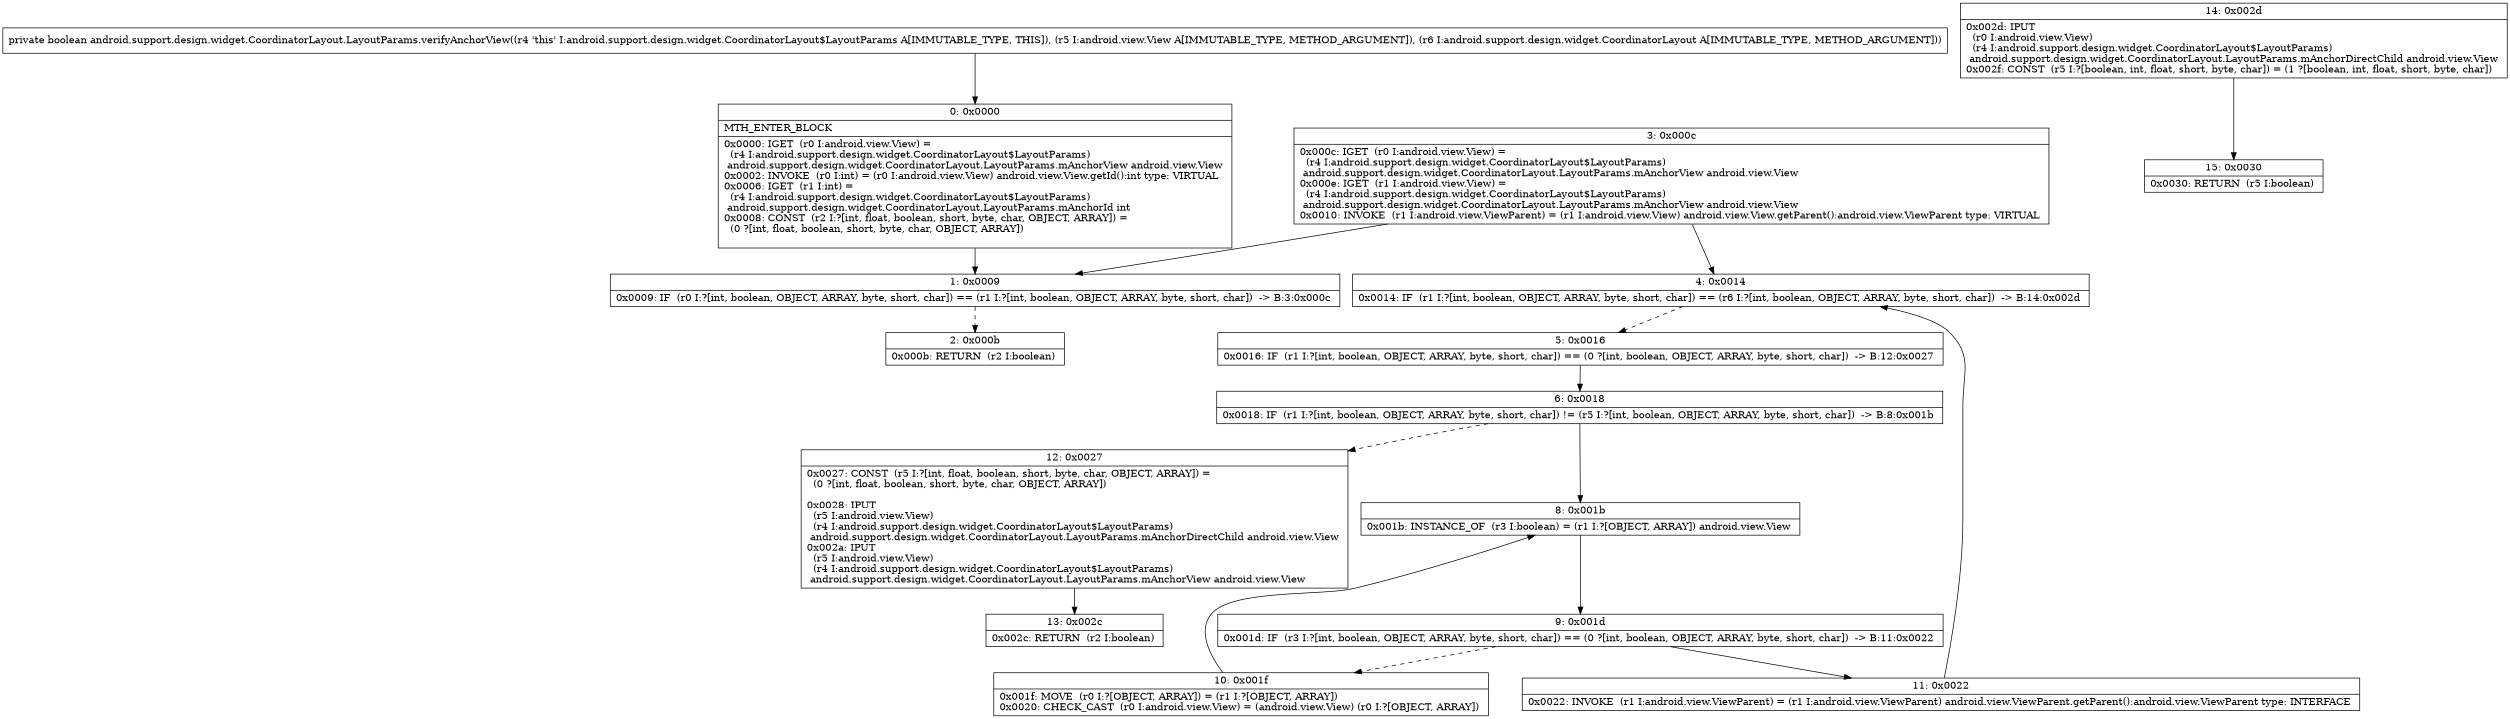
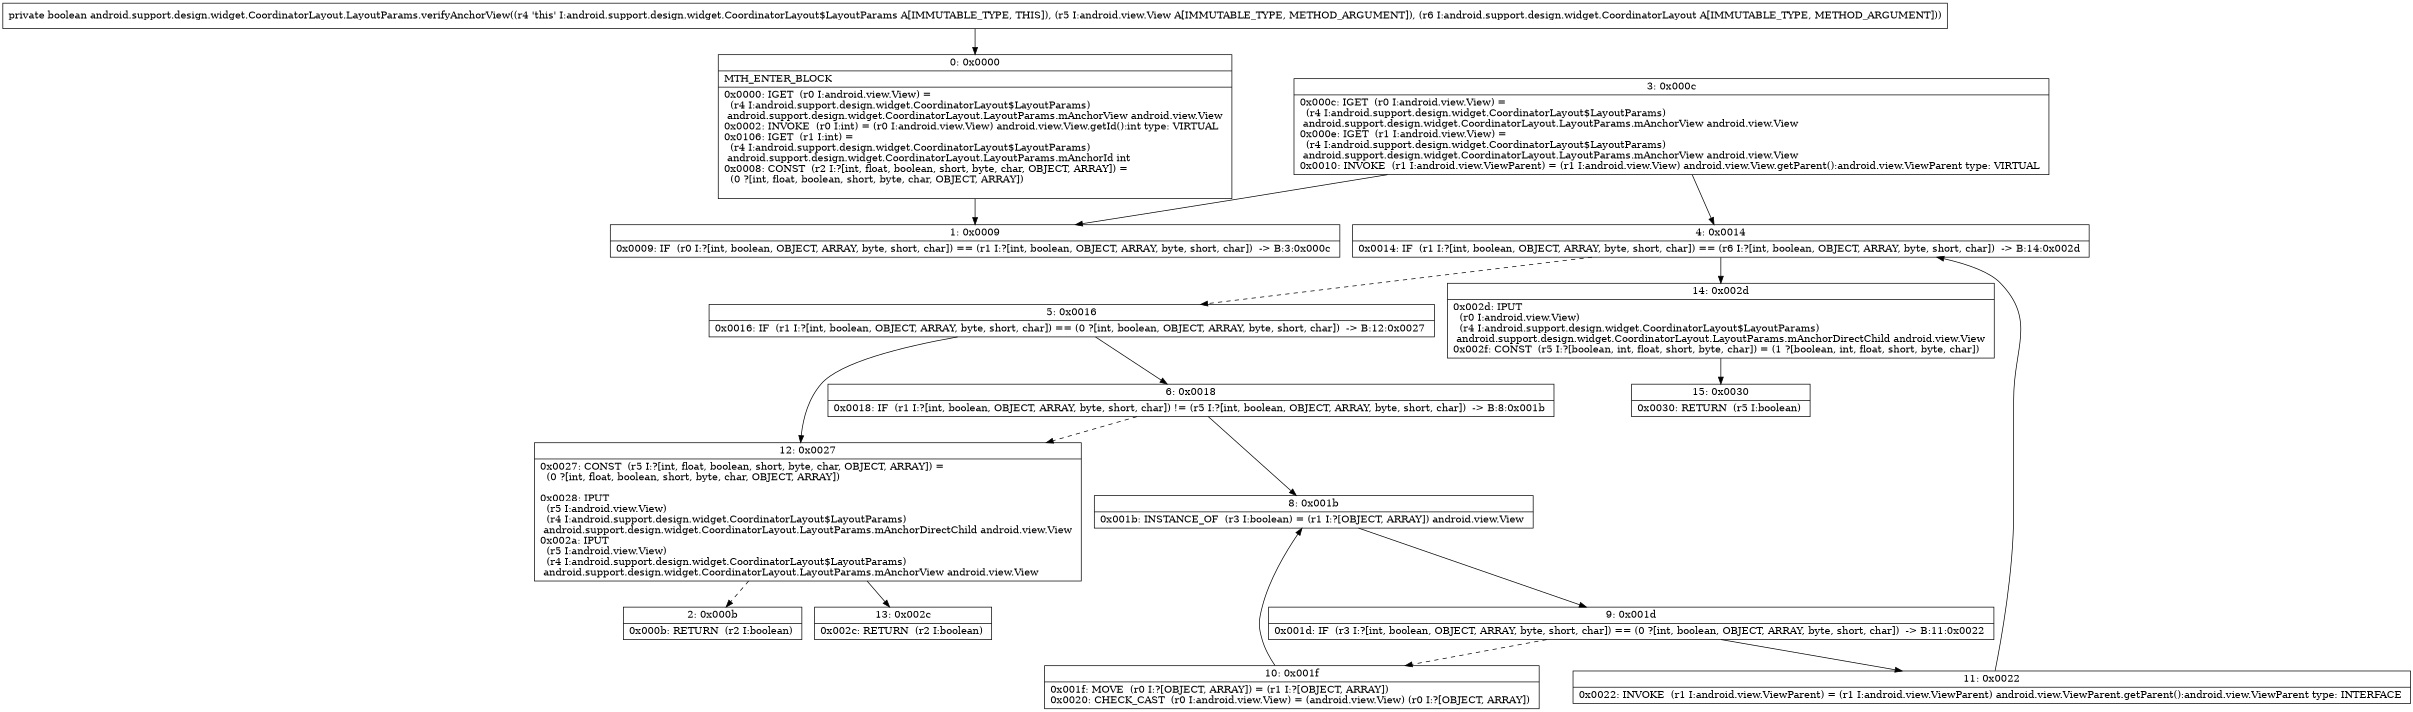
(791, 187) -> (791, 137)
none -> (1721, 267)
(975, 316) -> (740, 591)
none -> (860, 362)
